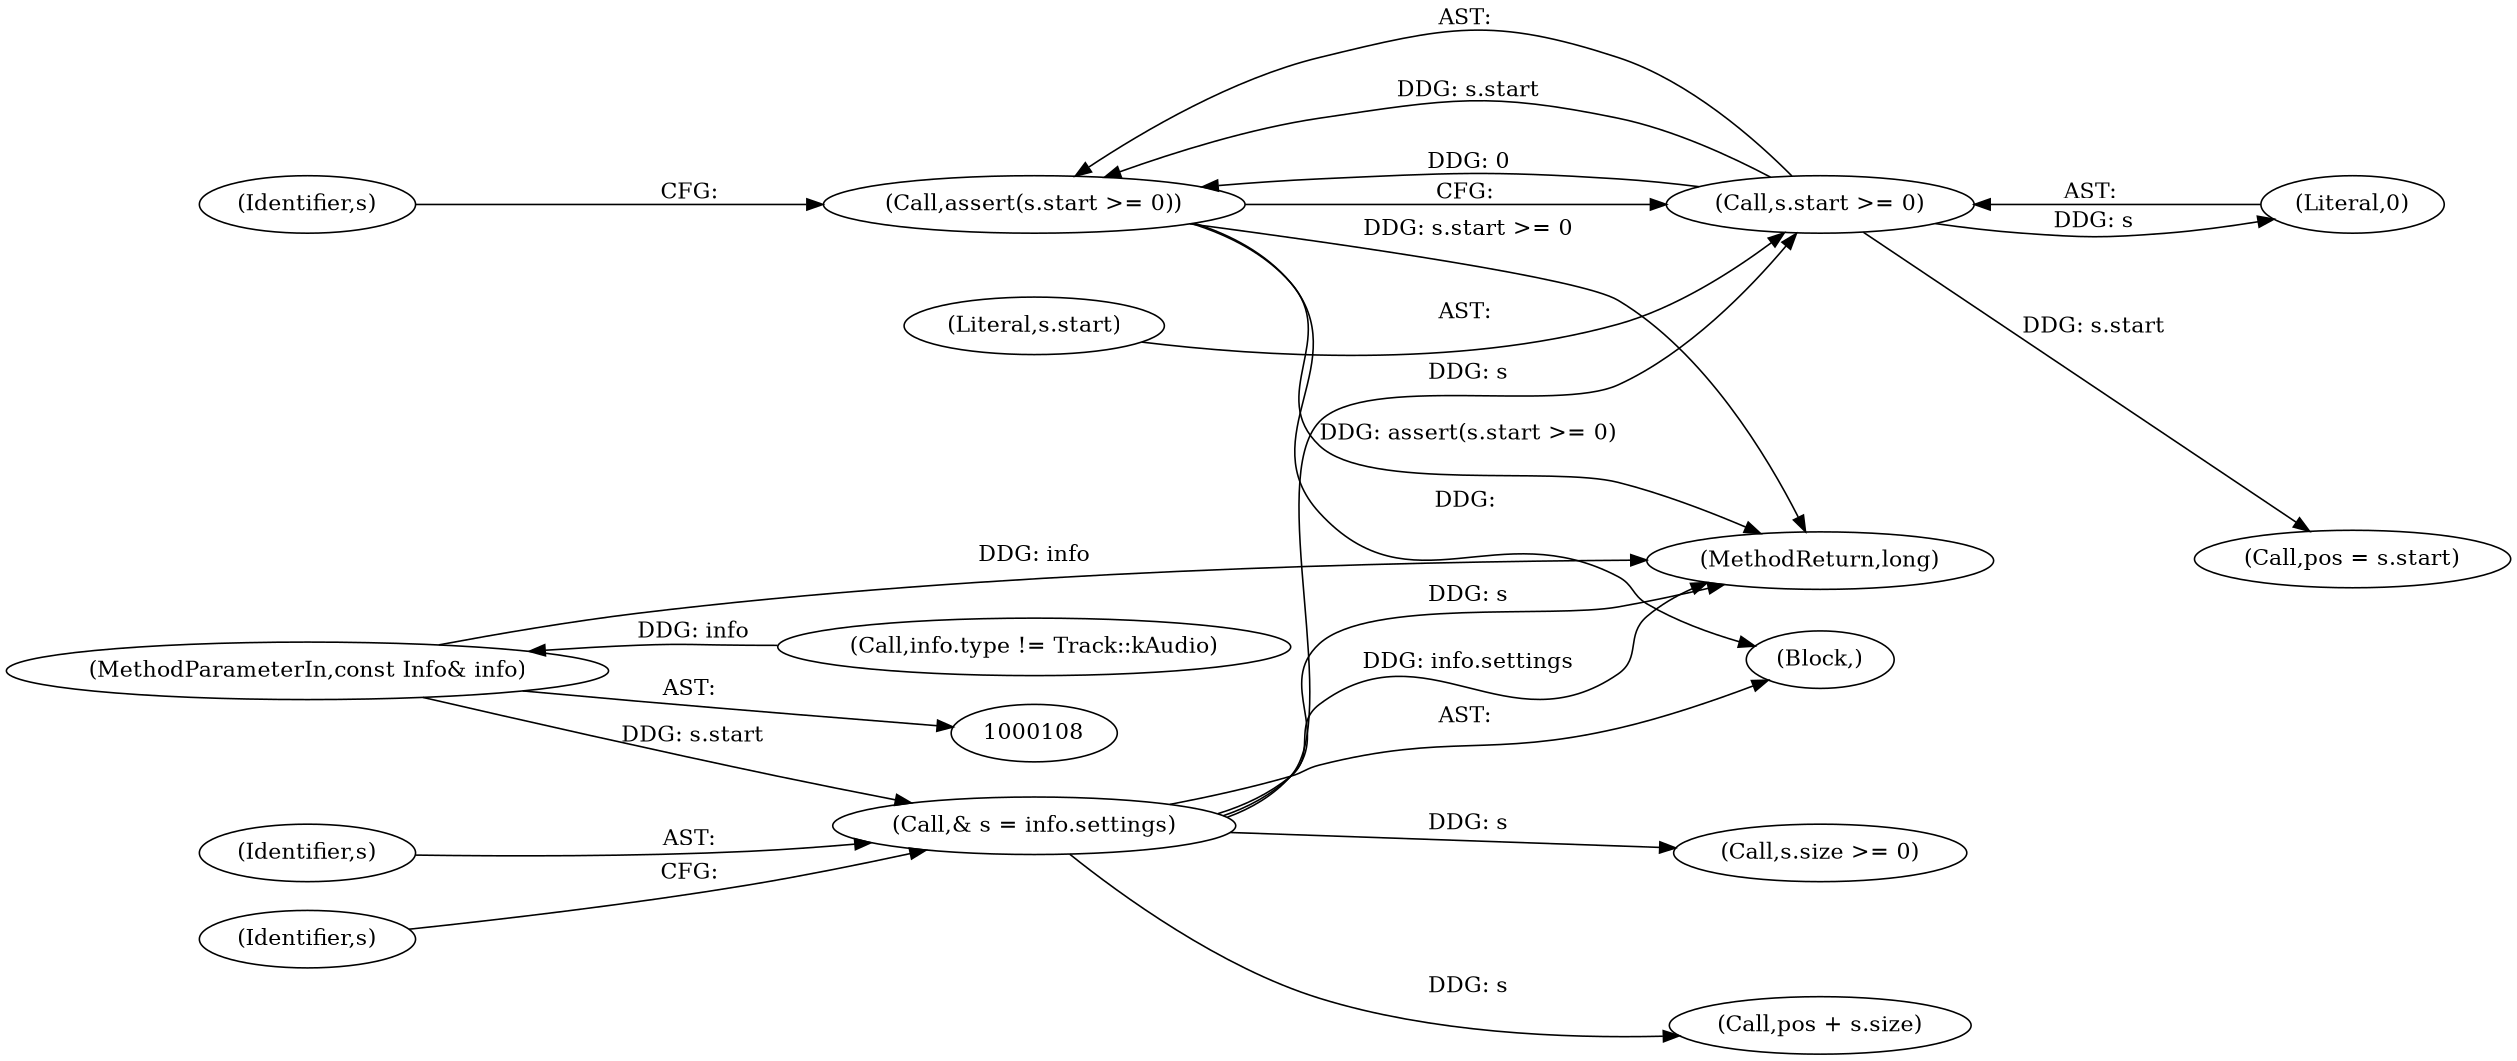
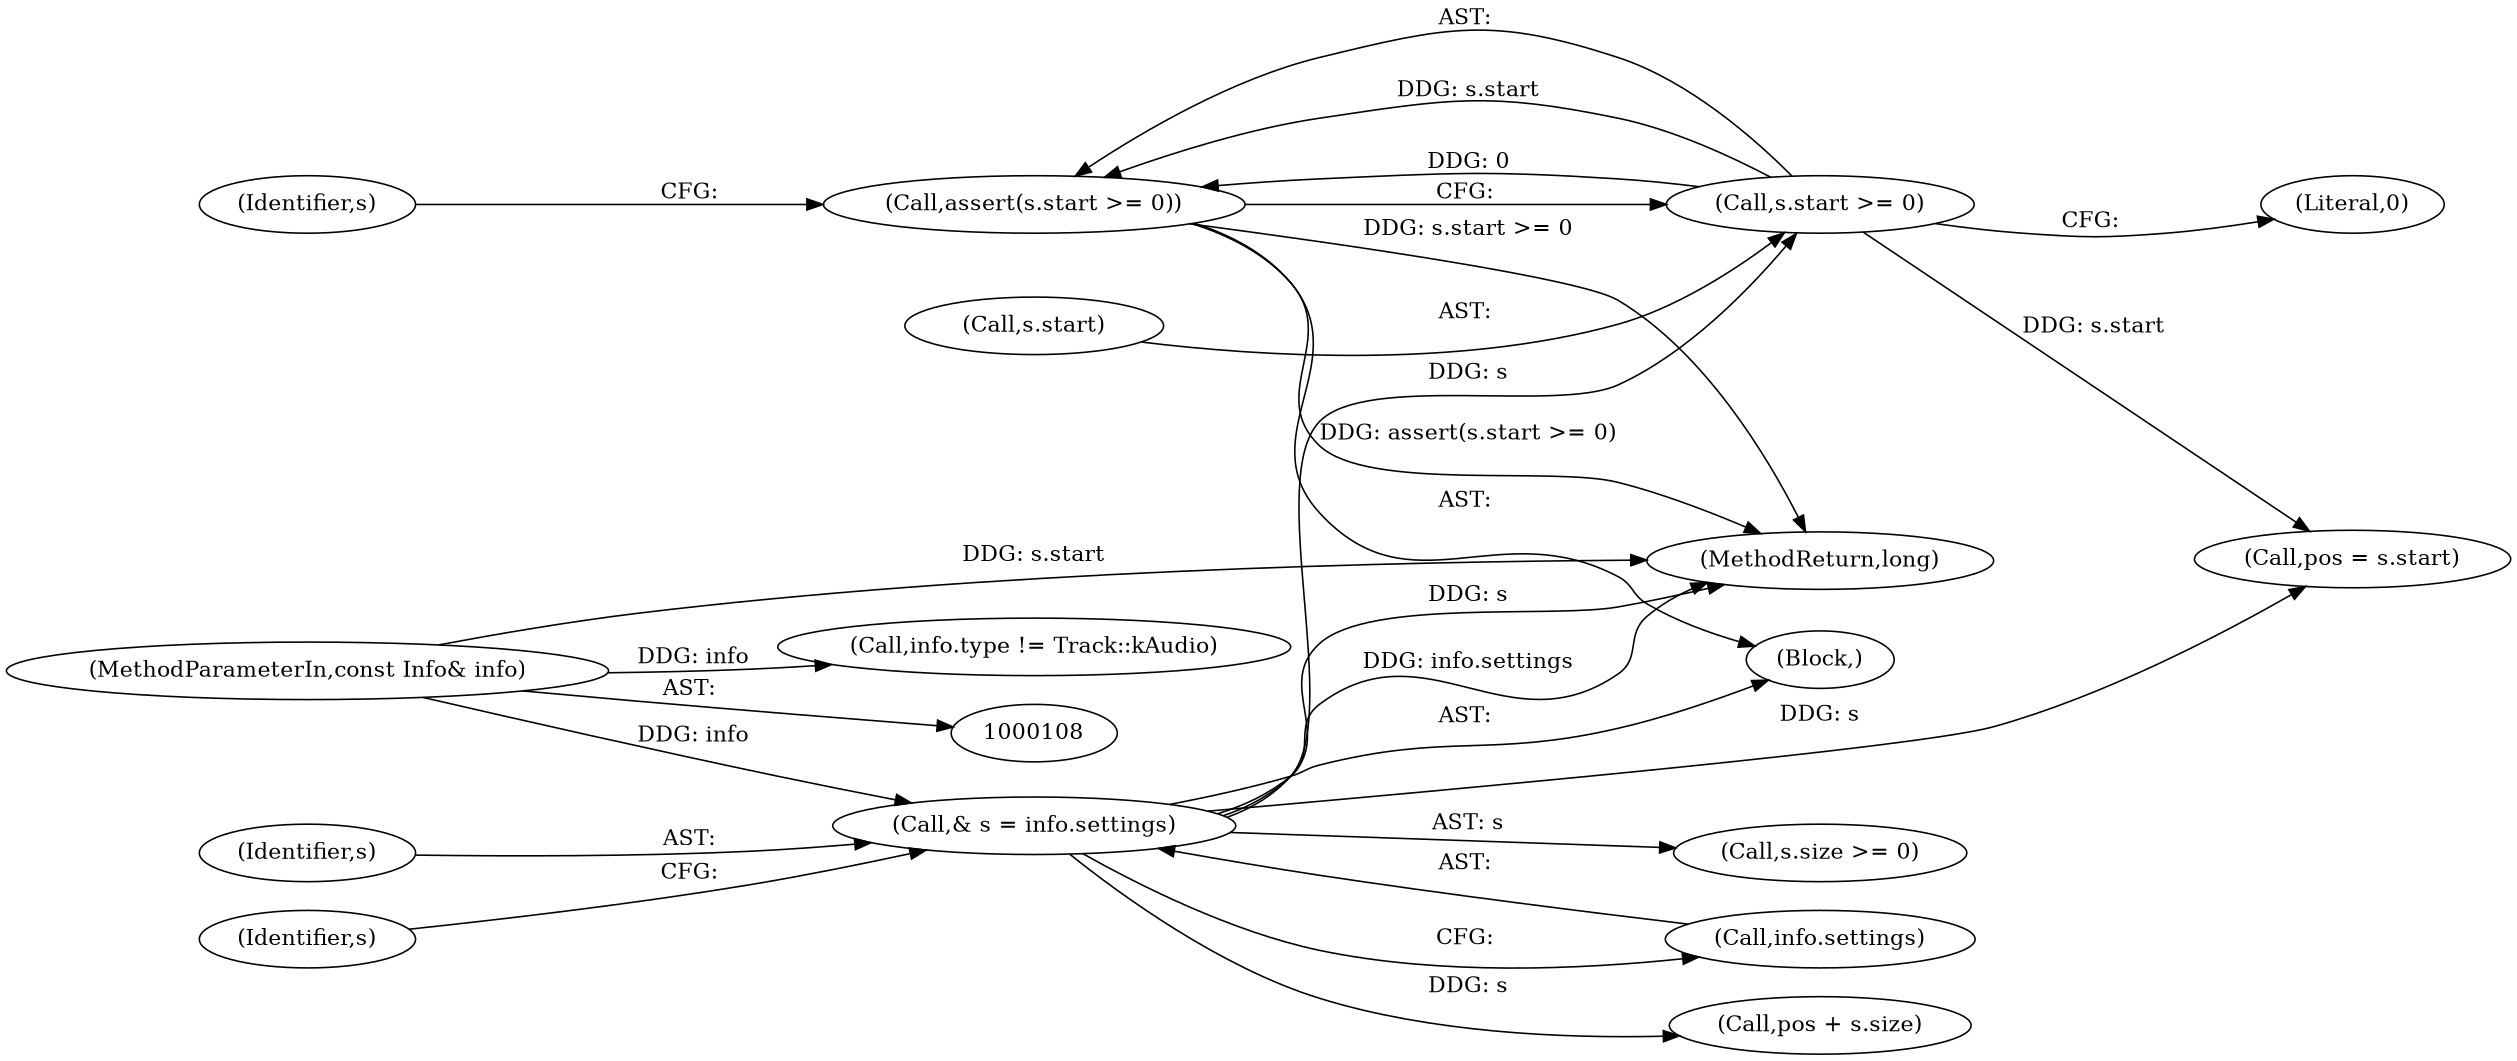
(2126, 204) -> none
(2094, 221) -> (2094, 221)
(1034, 326) -> (1034, 326)
(1469, 501) -> (1469, 501)
(1034, 555) -> (1034, 555)
(661, 645) -> (712, 671)
(693, 736) -> (693, 736)
none -> (1764, 758)
(1469, 823) -> (1469, 823)
none -> (1820, 939)
